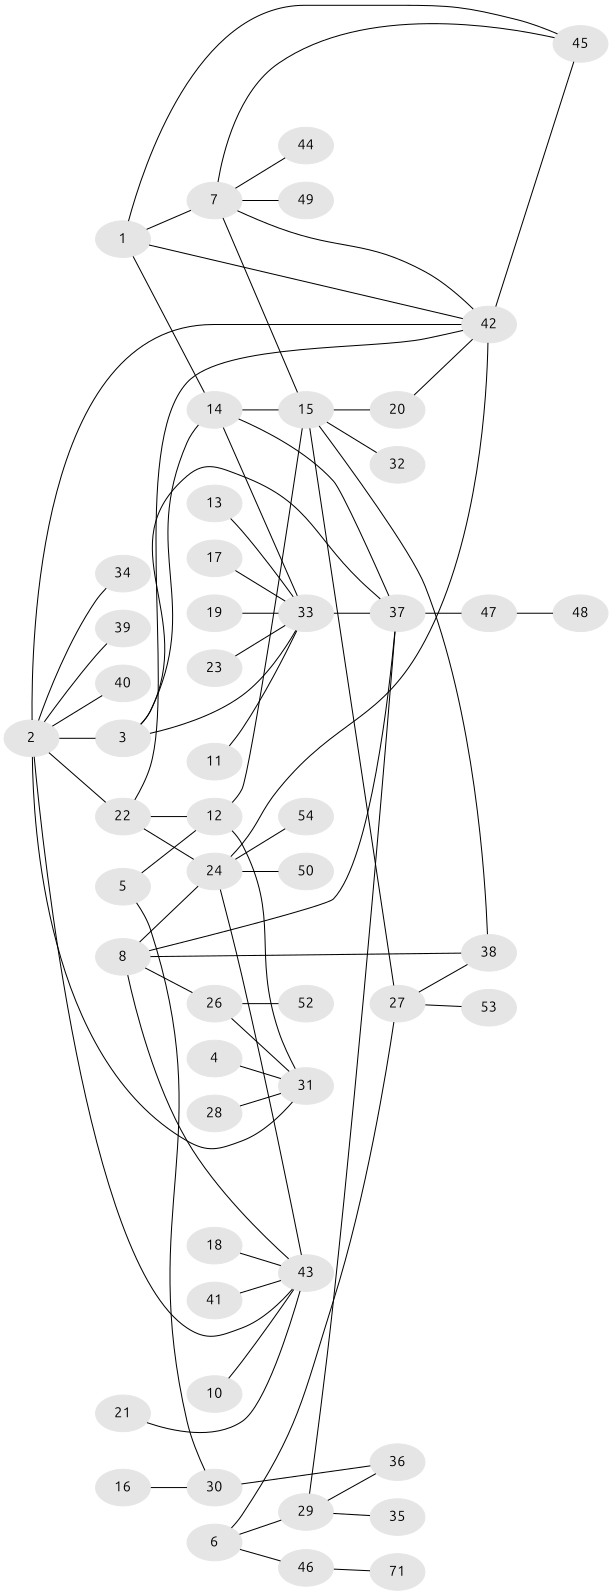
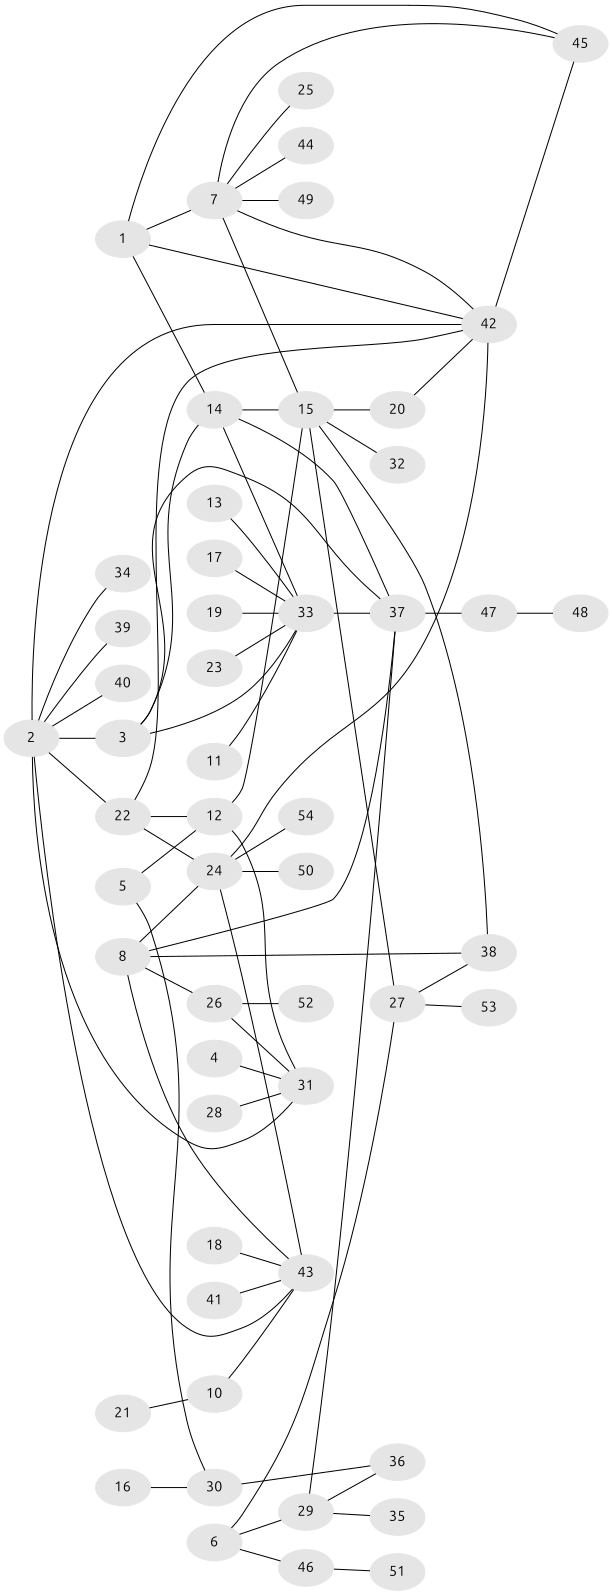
none -> (306, 91)
(257, 1404) -> (169, 1404)
(398, 1572) -> (398, 1572)
